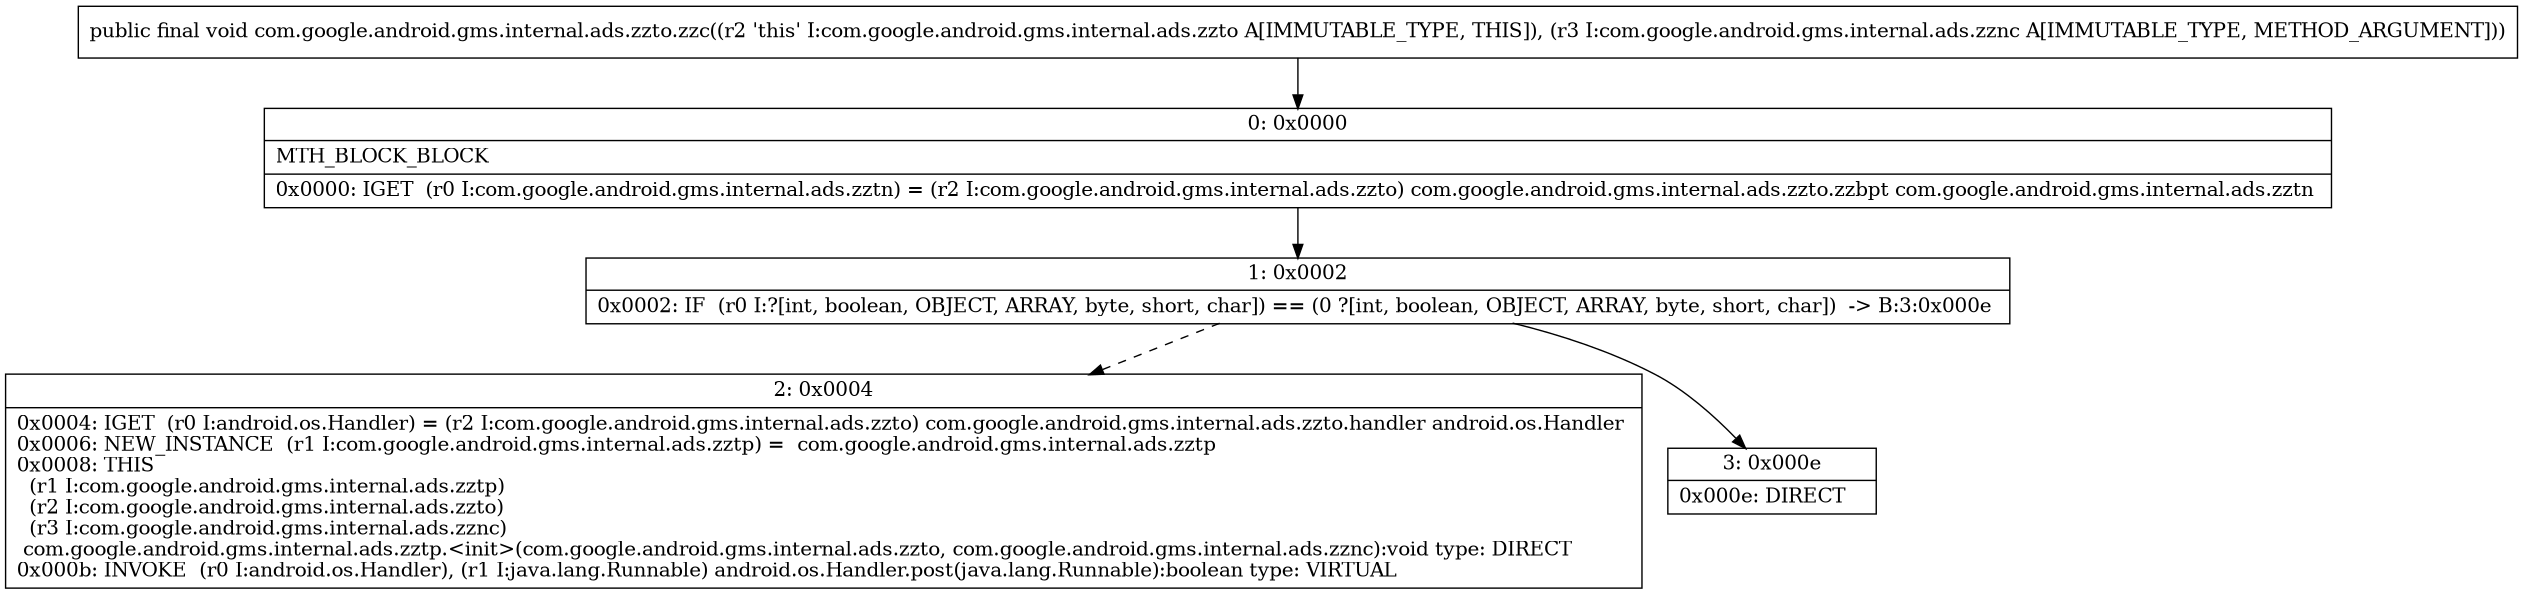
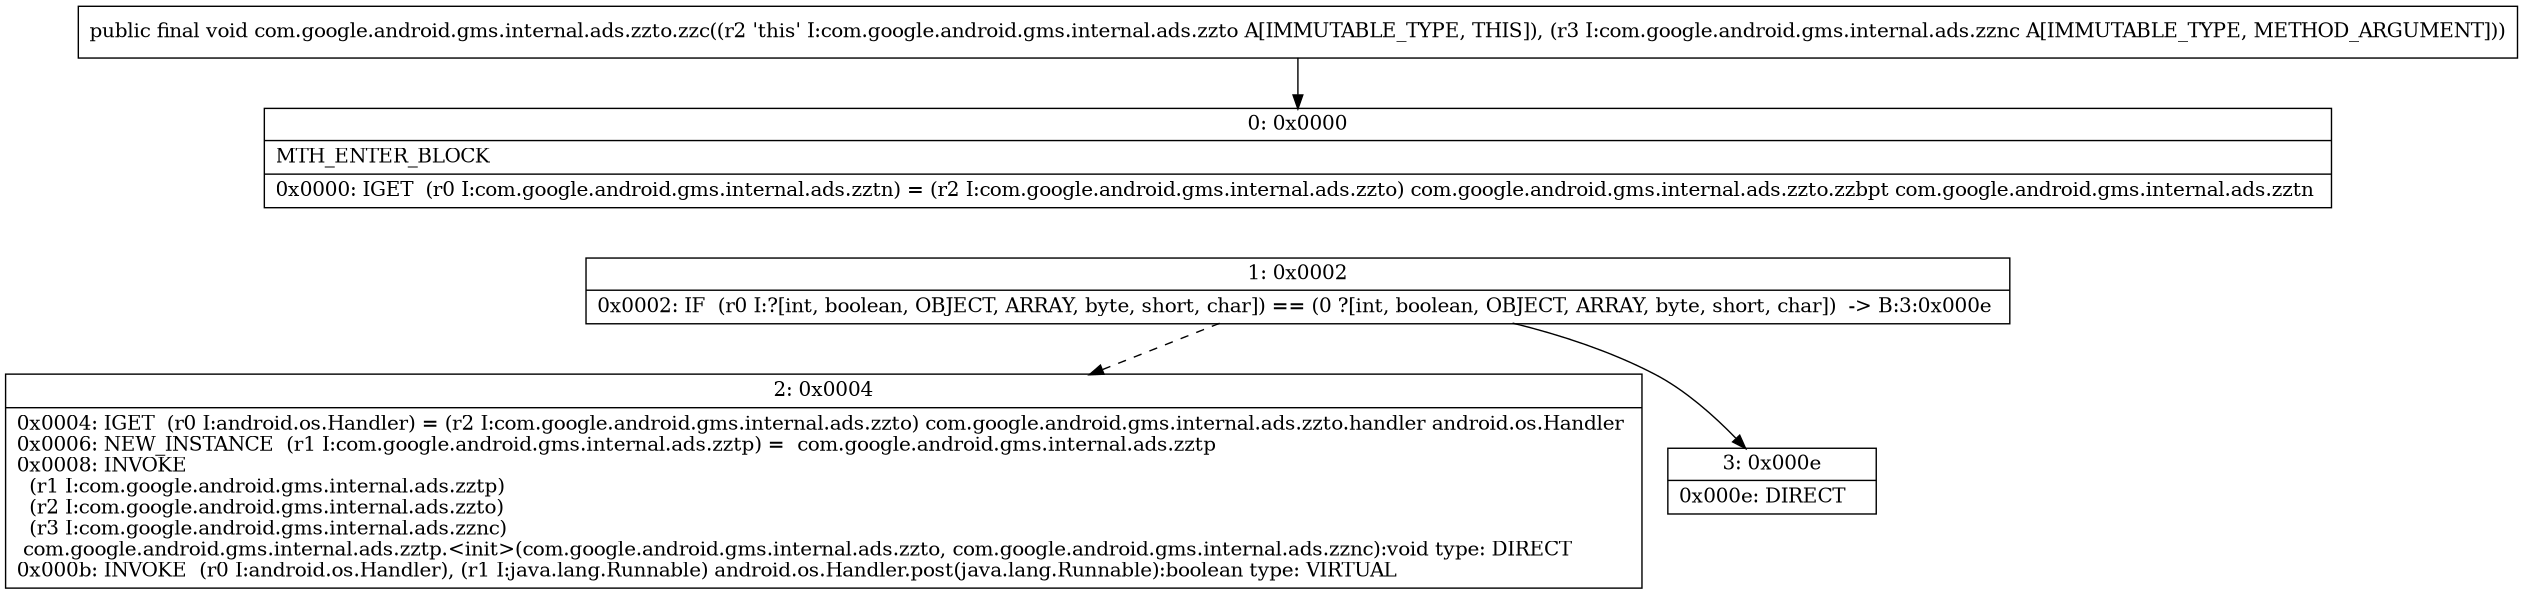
(383, 157) -> (383, 157)
(1298, 226) -> none
(92, 466) -> (108, 466)
